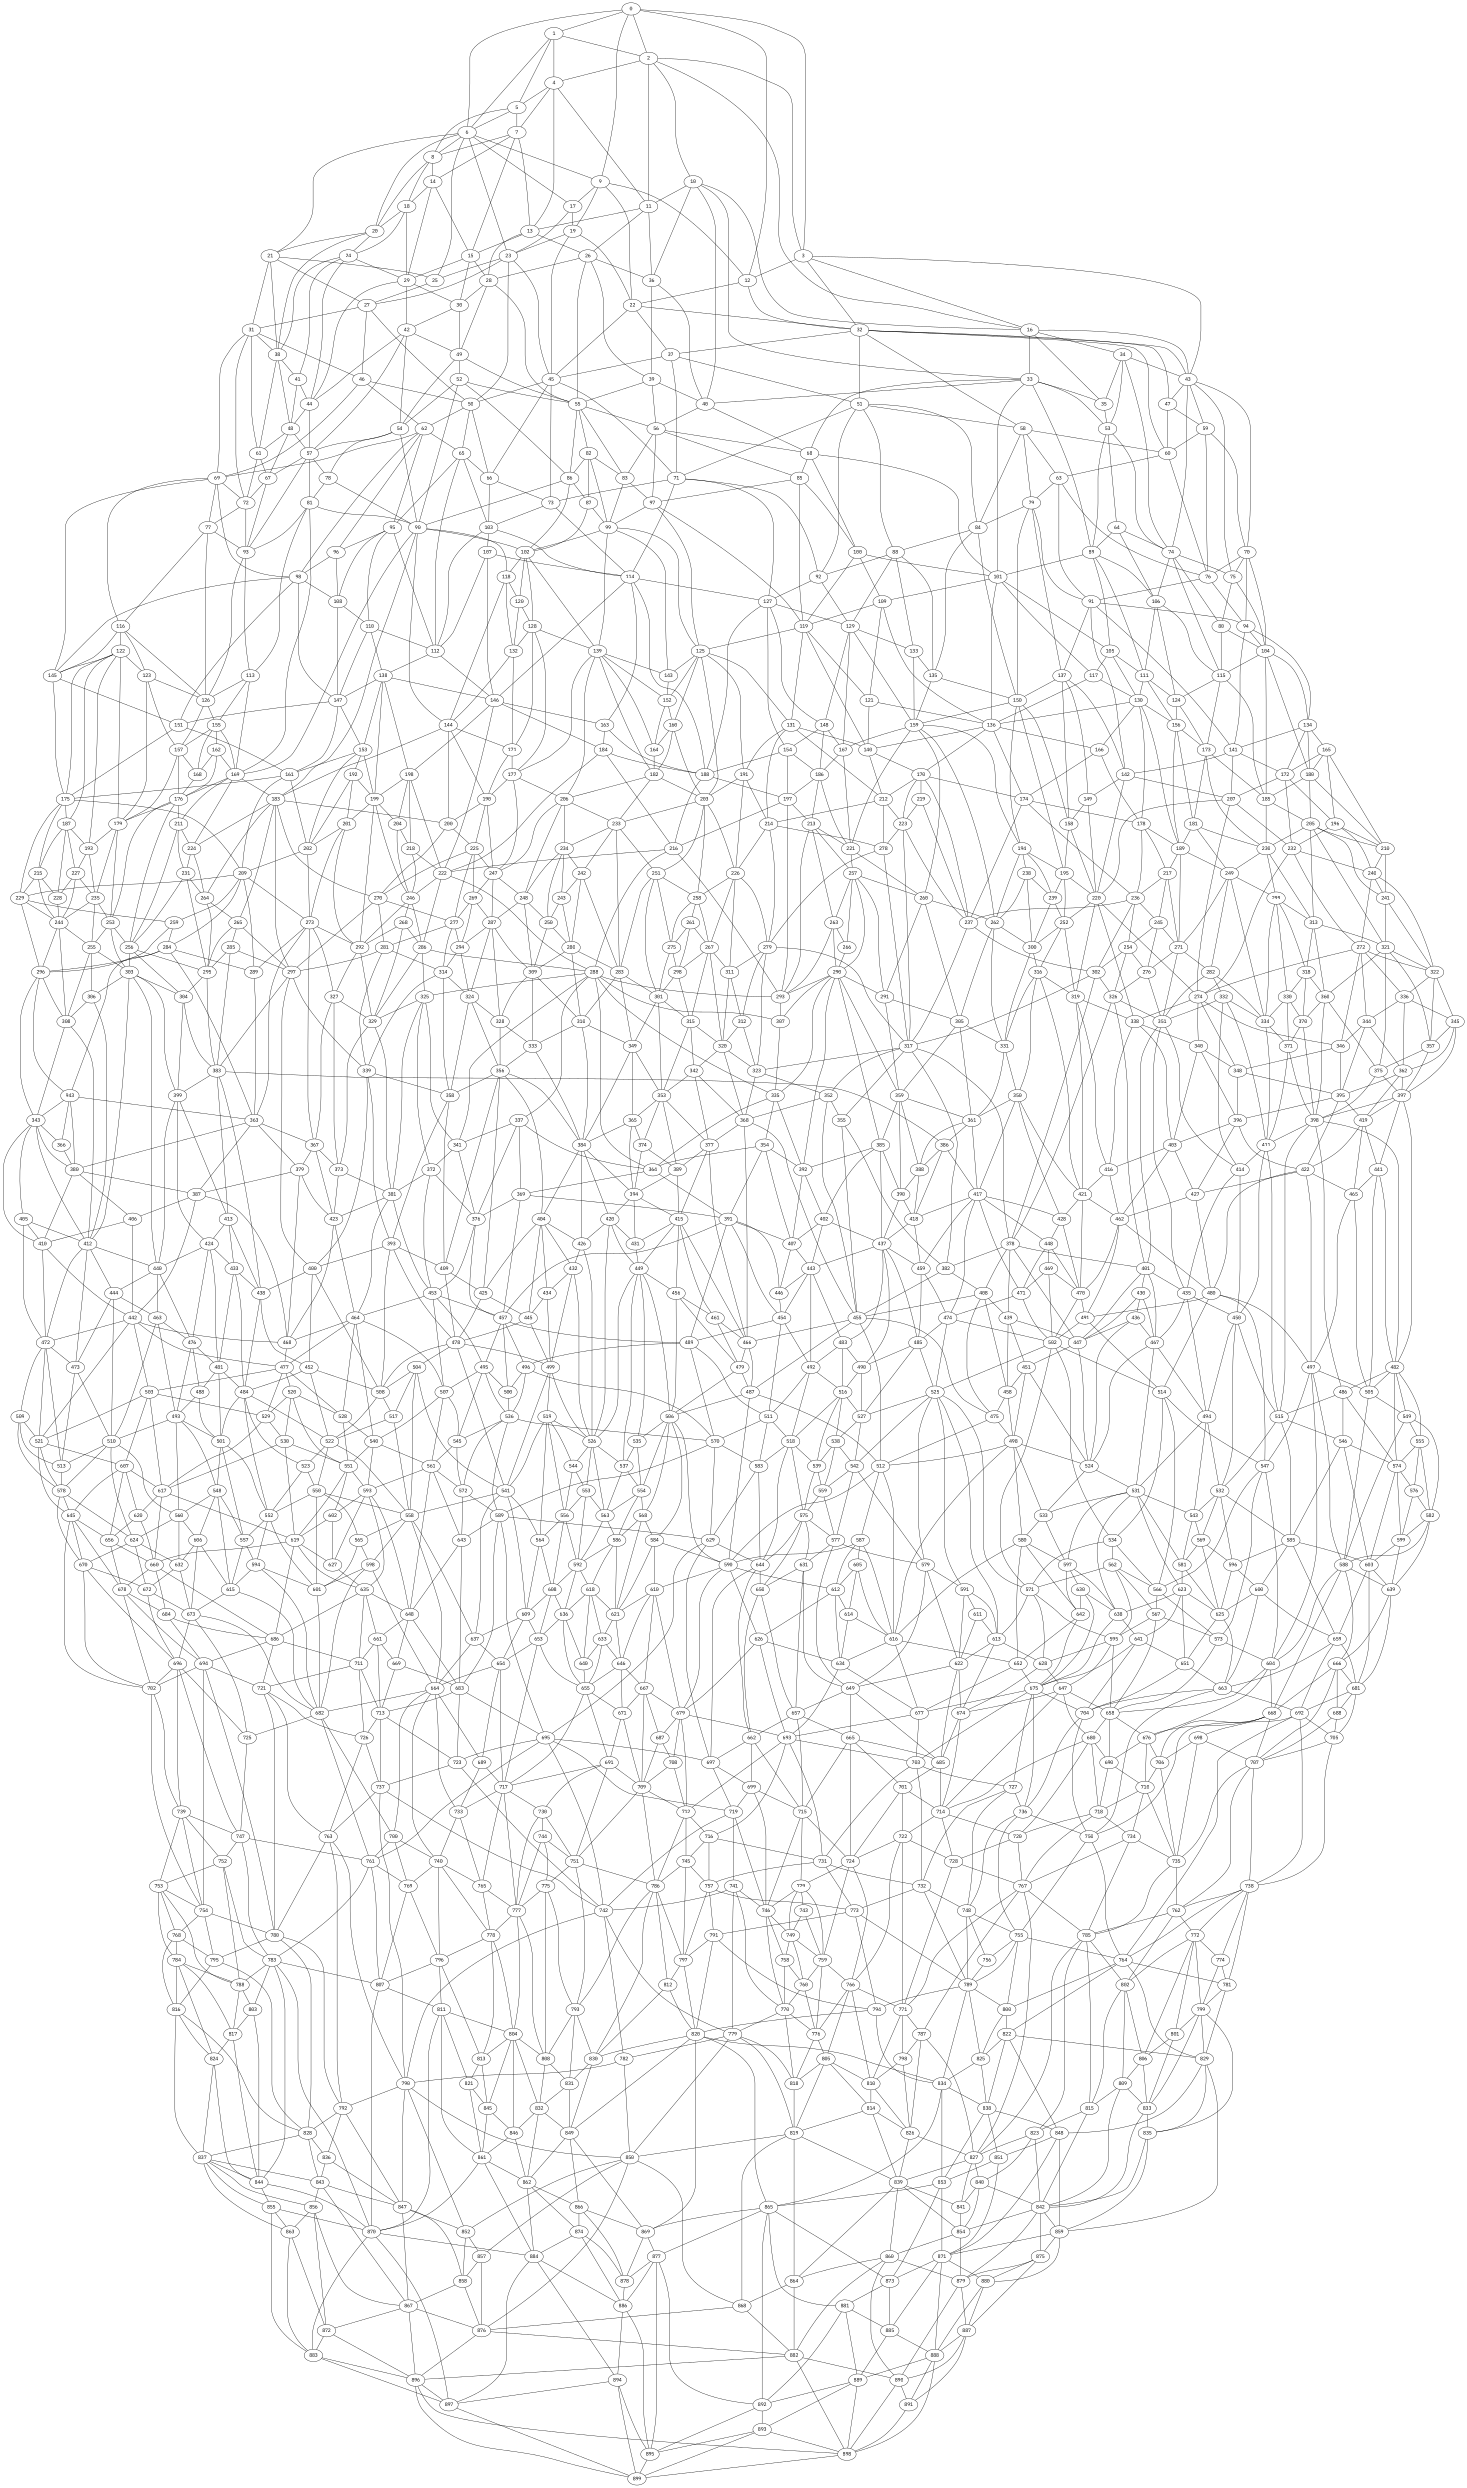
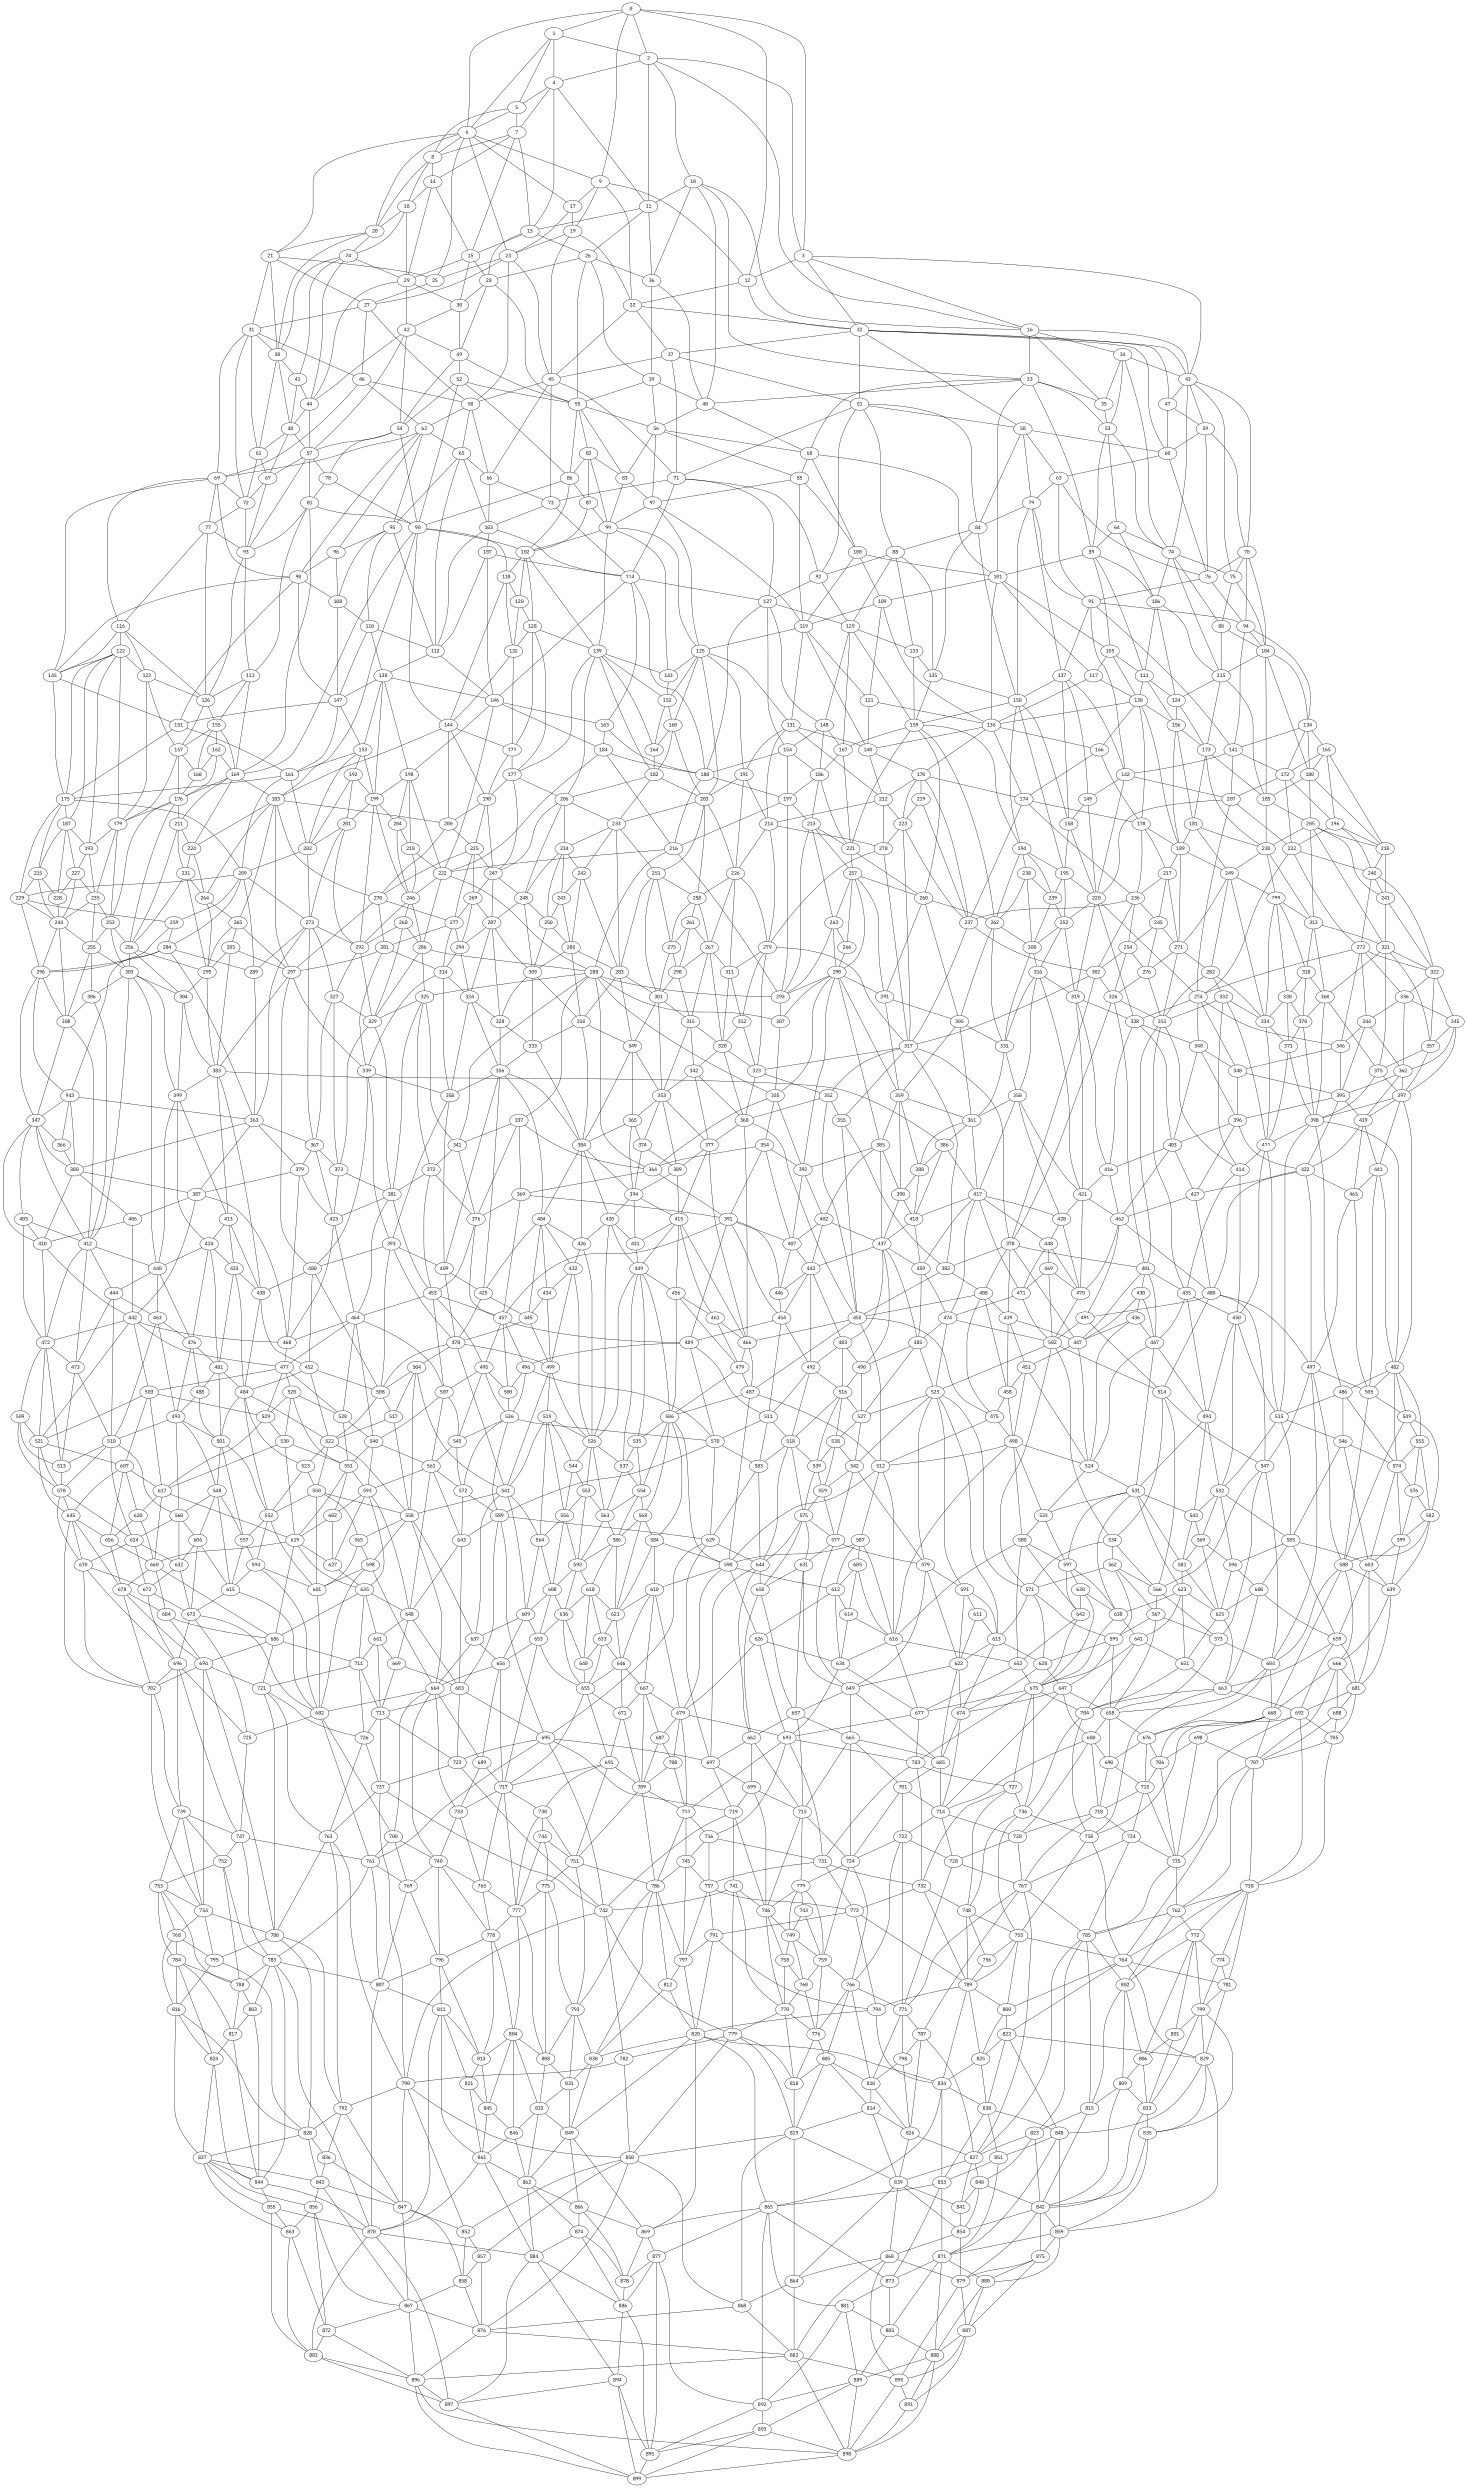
(36, 1120) -> (36, 1120)
(1083, 1306) -> none
(477, 2022) -> (463, 2033)
